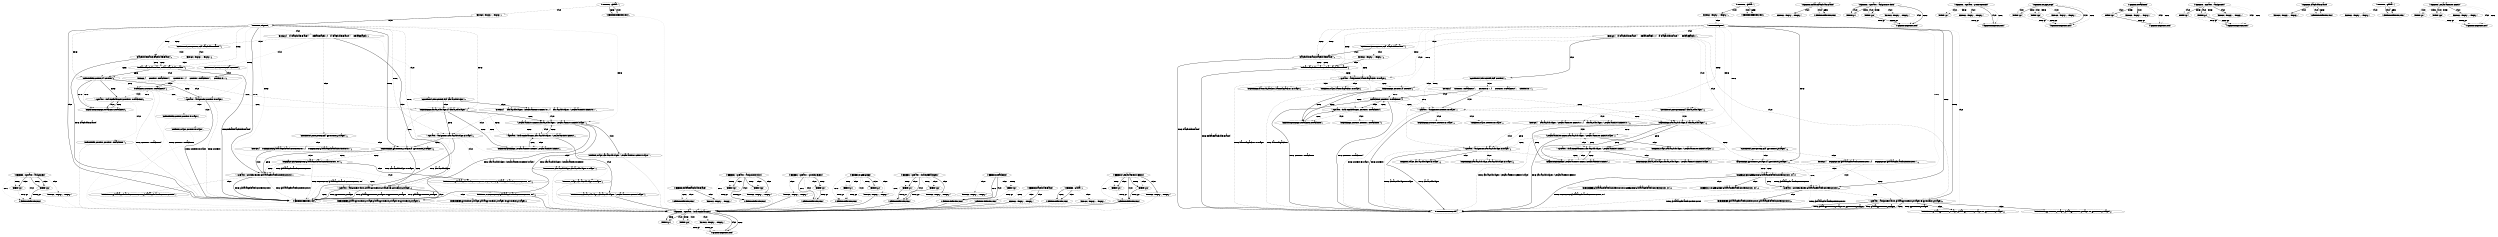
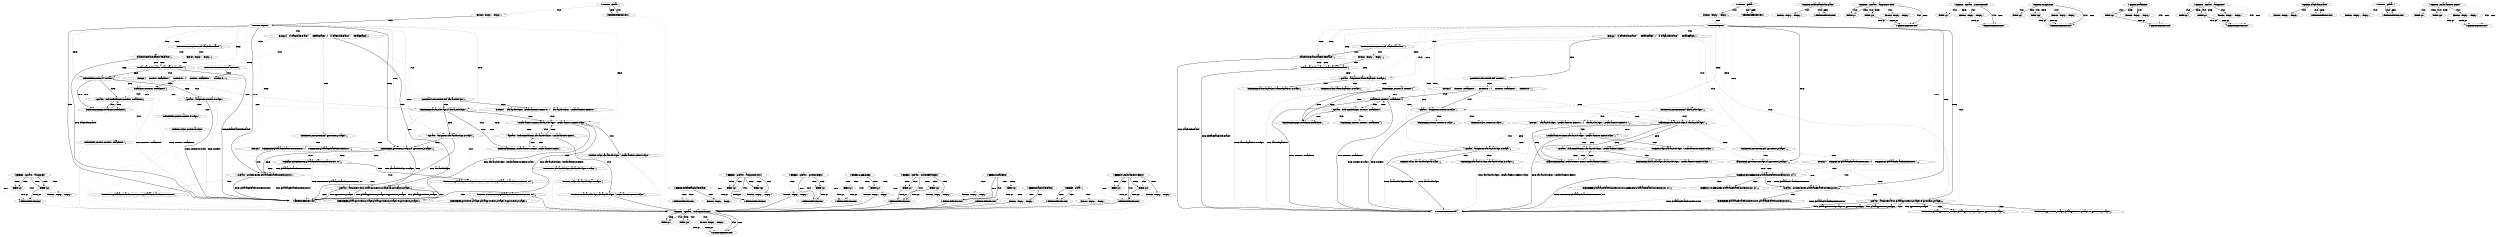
(1319, 83) -> (1319, 83)
